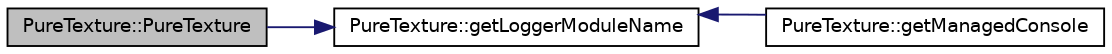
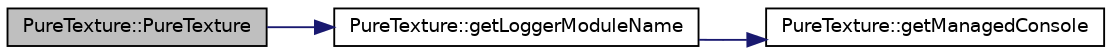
(742, 15) -> (723, 40)
